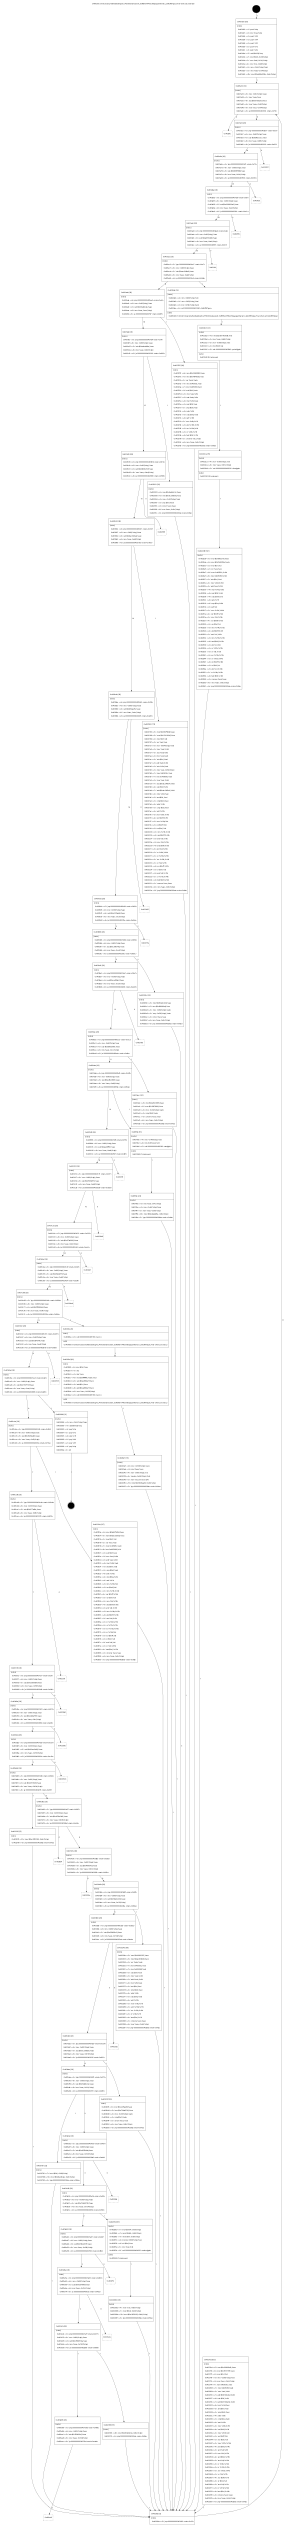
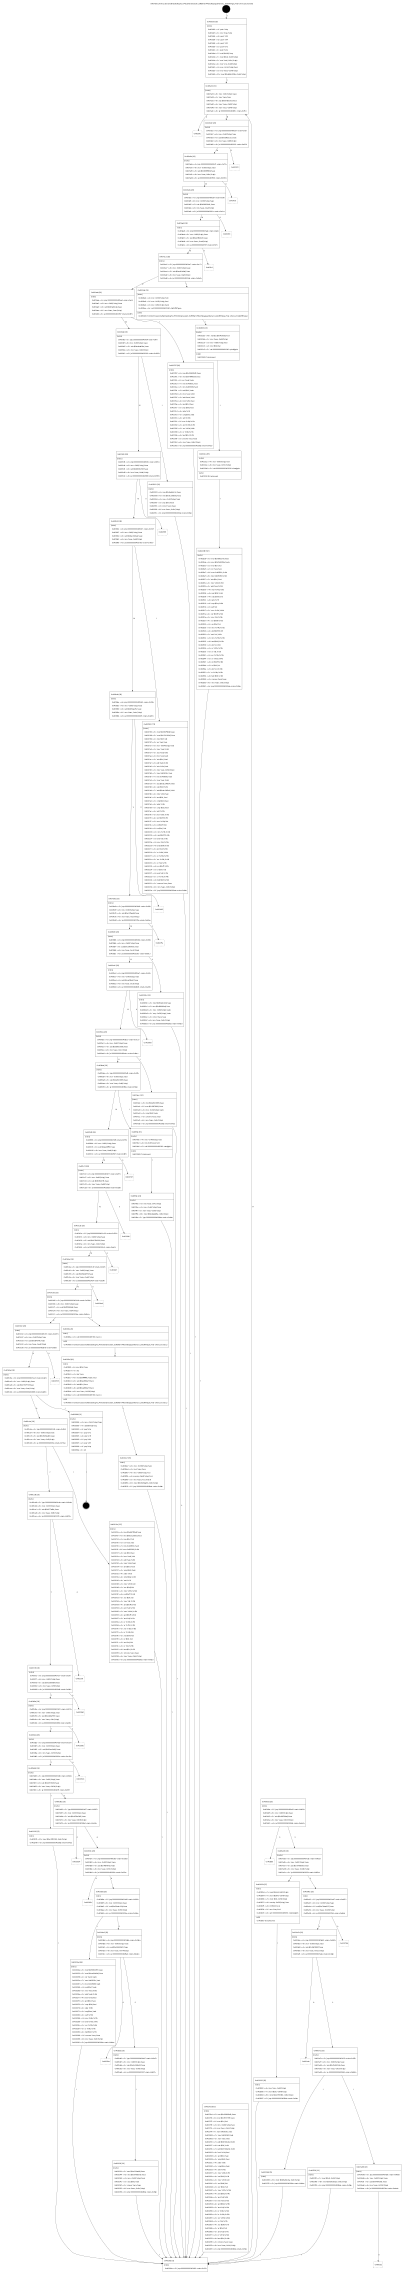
(84, 2080) -> none
